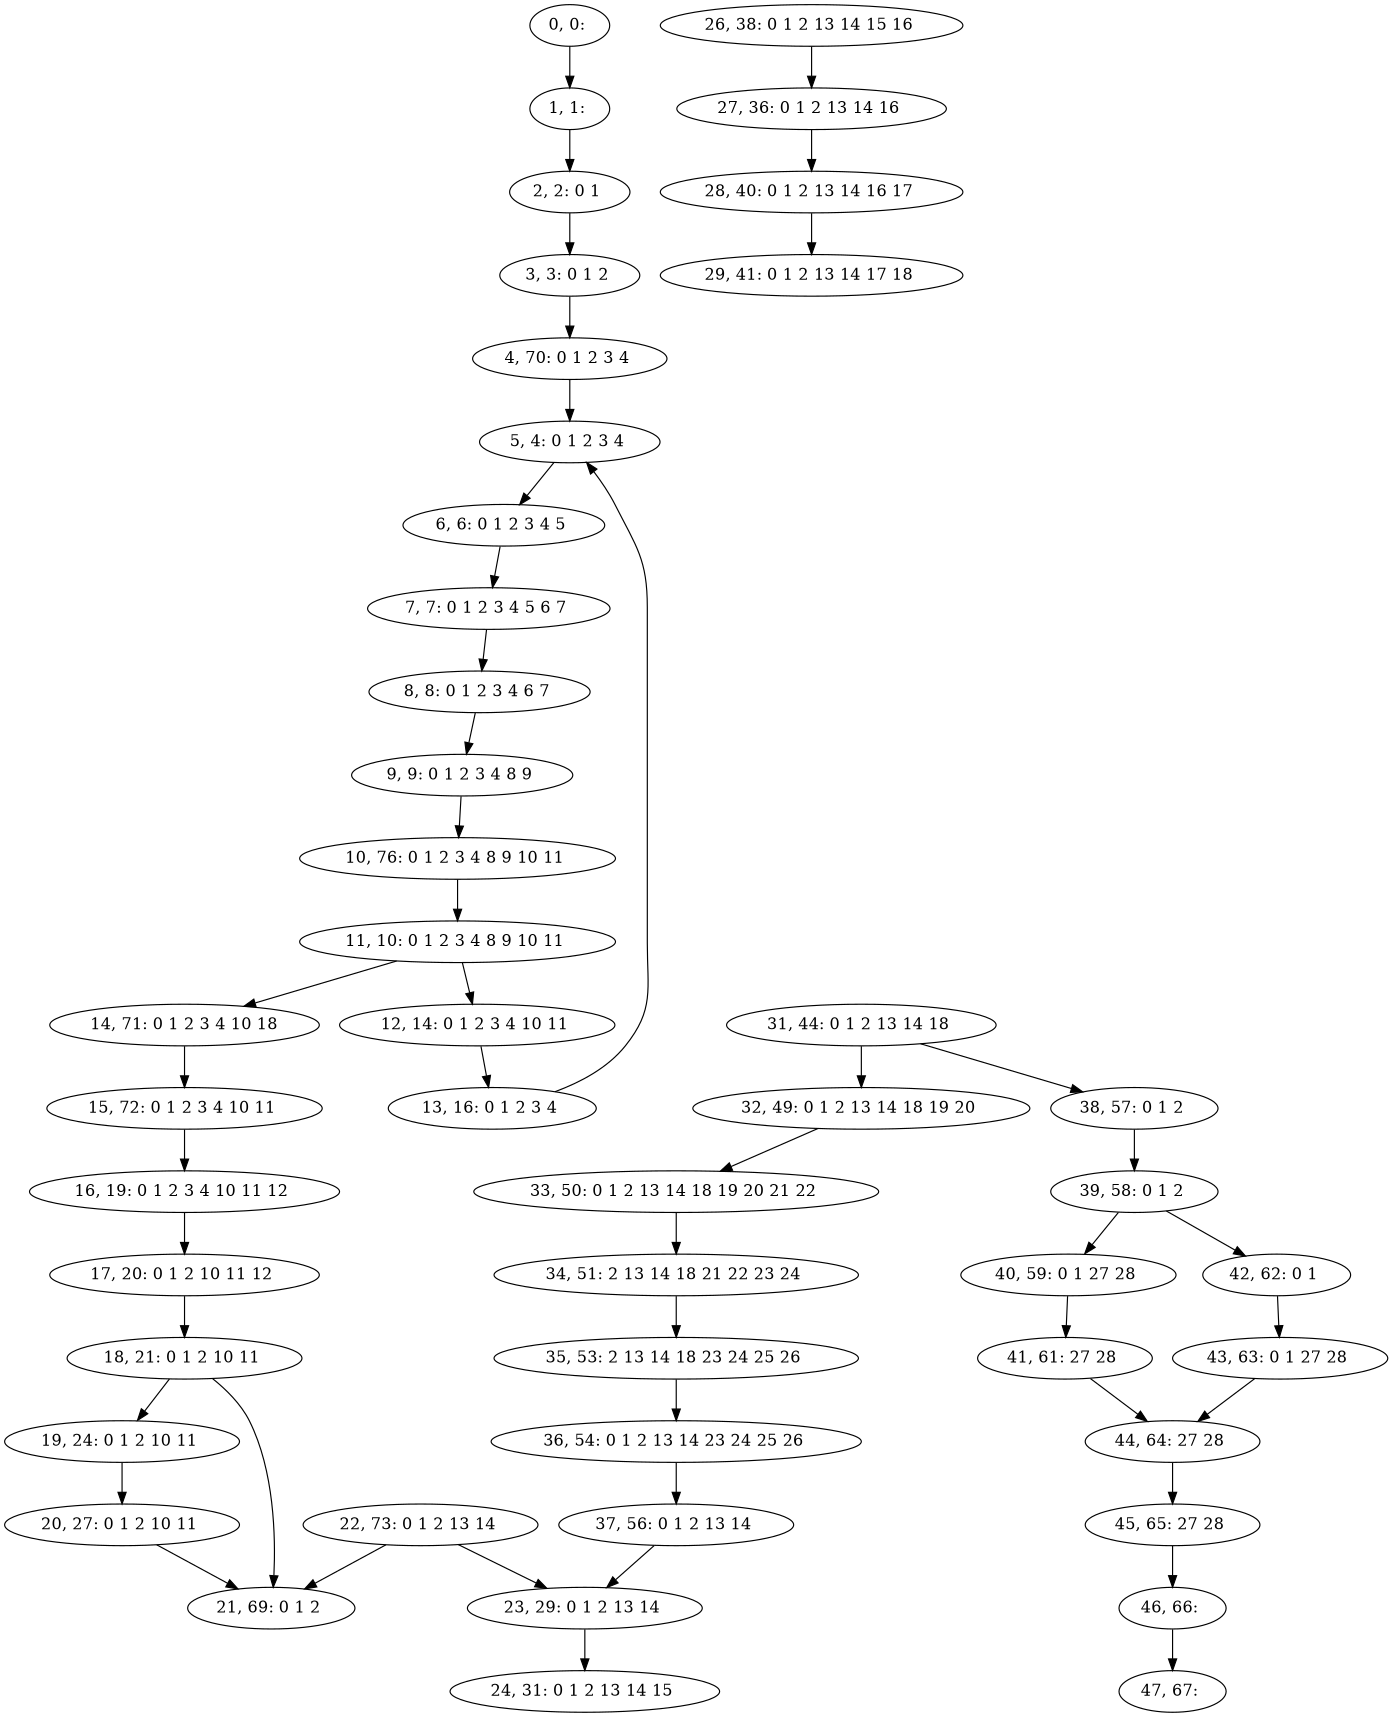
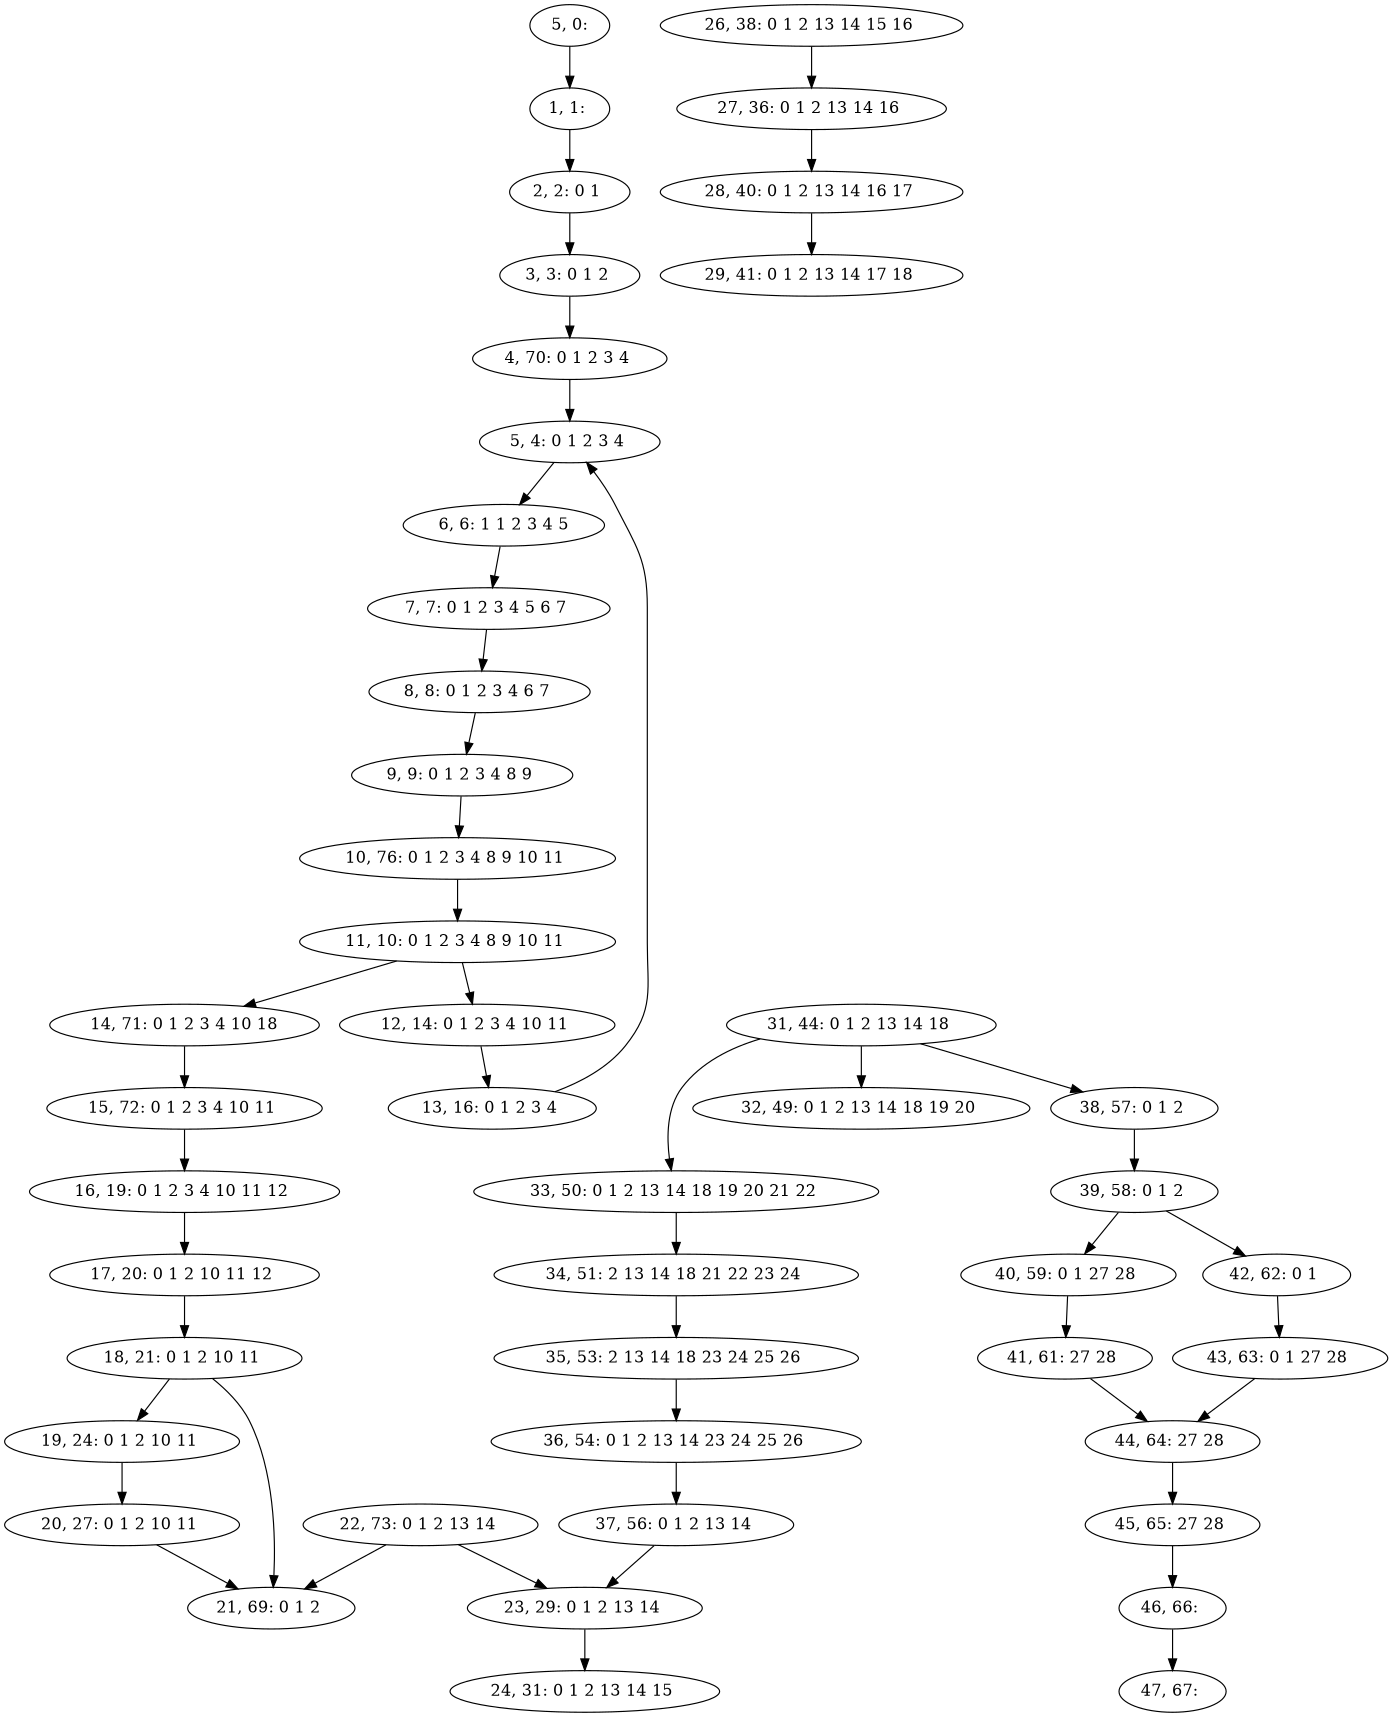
(570, 25) -> (570, 25)
(504, 525) -> (504, 525)
(775, 1148) -> (688, 1080)
